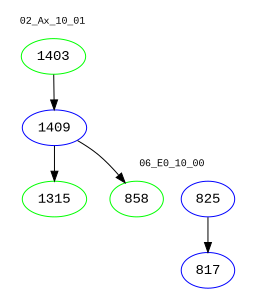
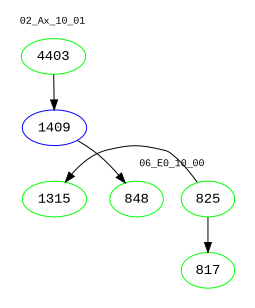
(53, 56) -> (53, 56)
(54, 159) -> (137, 146)
(137, 199) -> (137, 199)
(208, 199) -> (208, 199)
(208, 270) -> (208, 270)
